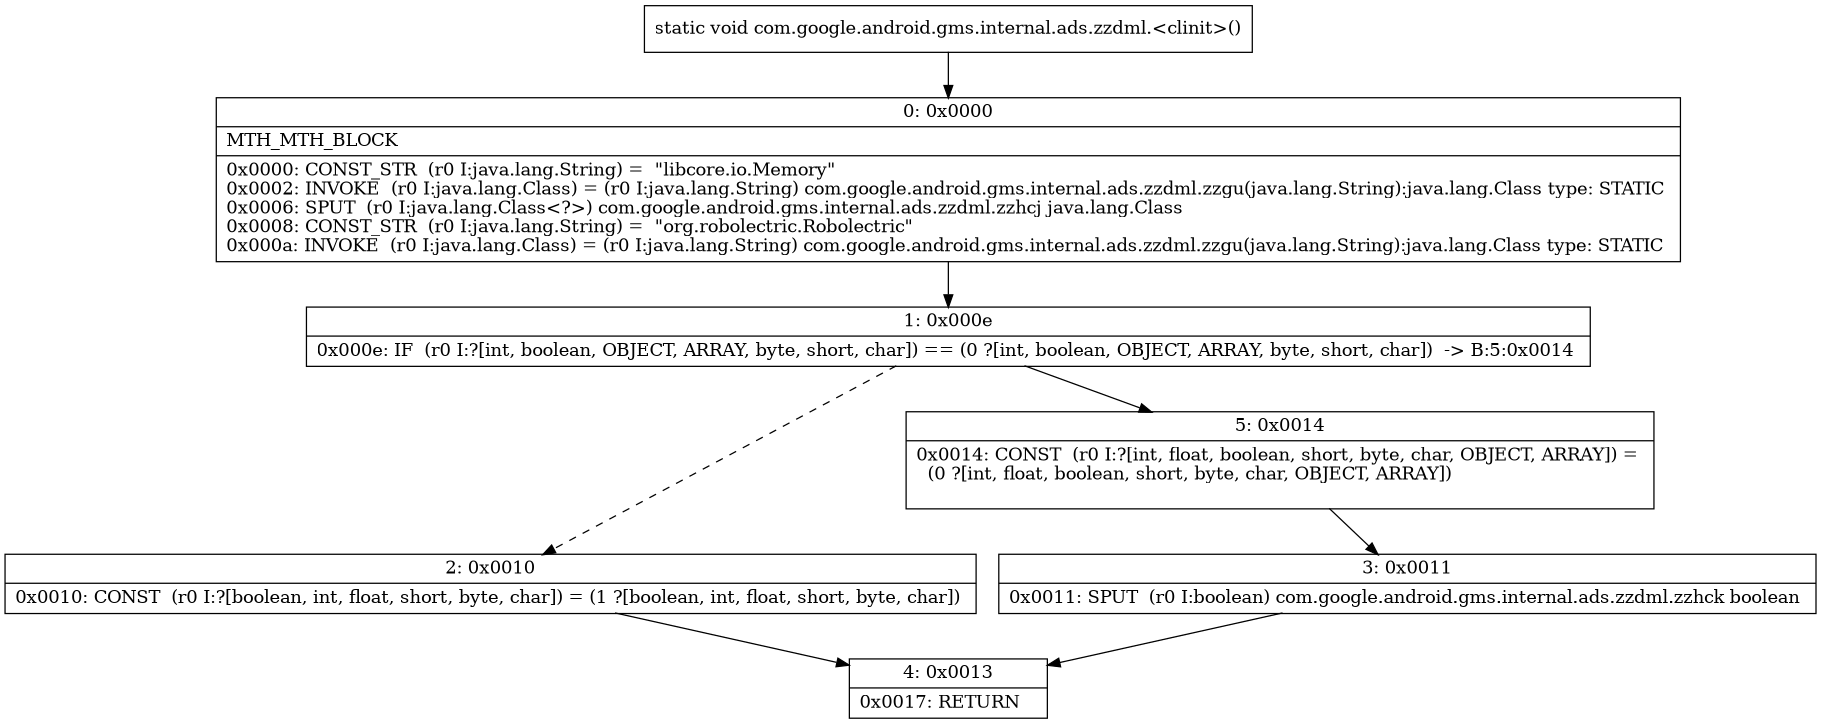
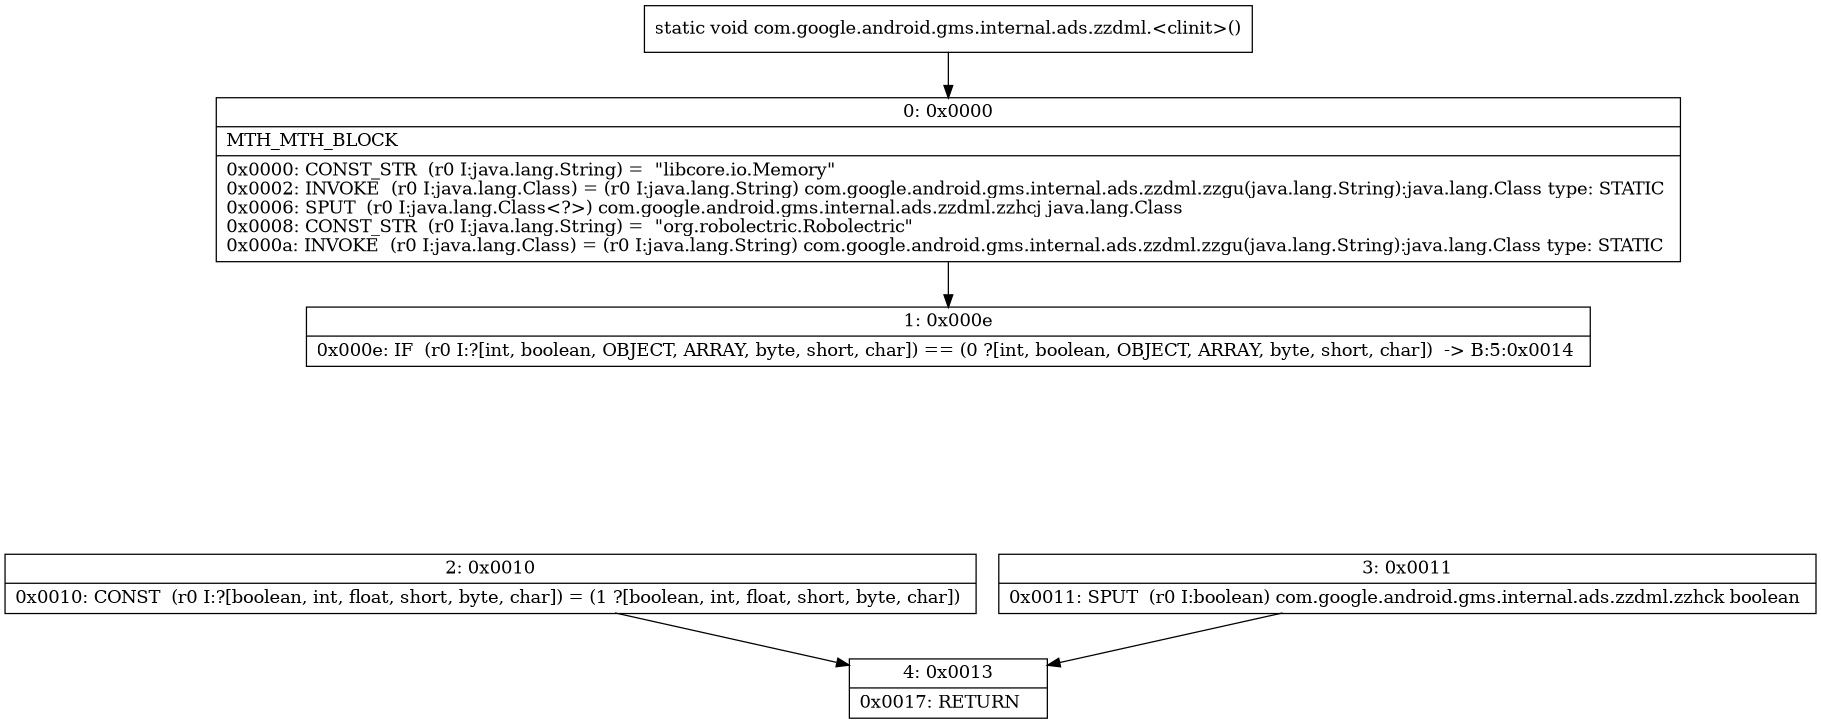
(725, 457) -> none
(1280, 460) -> none
